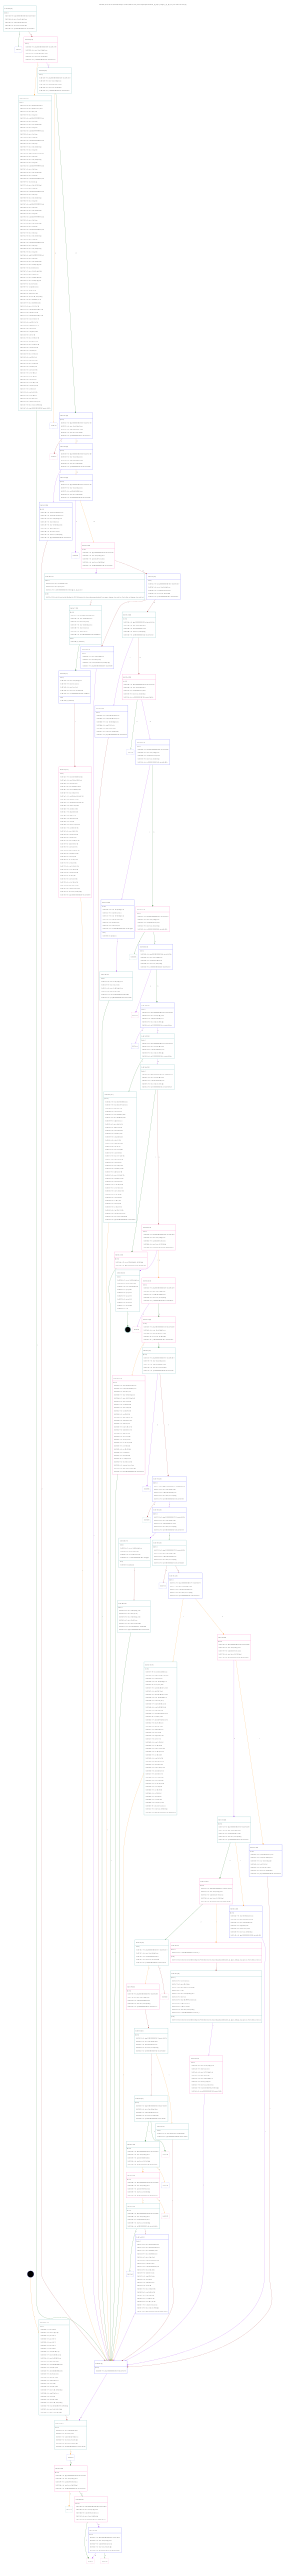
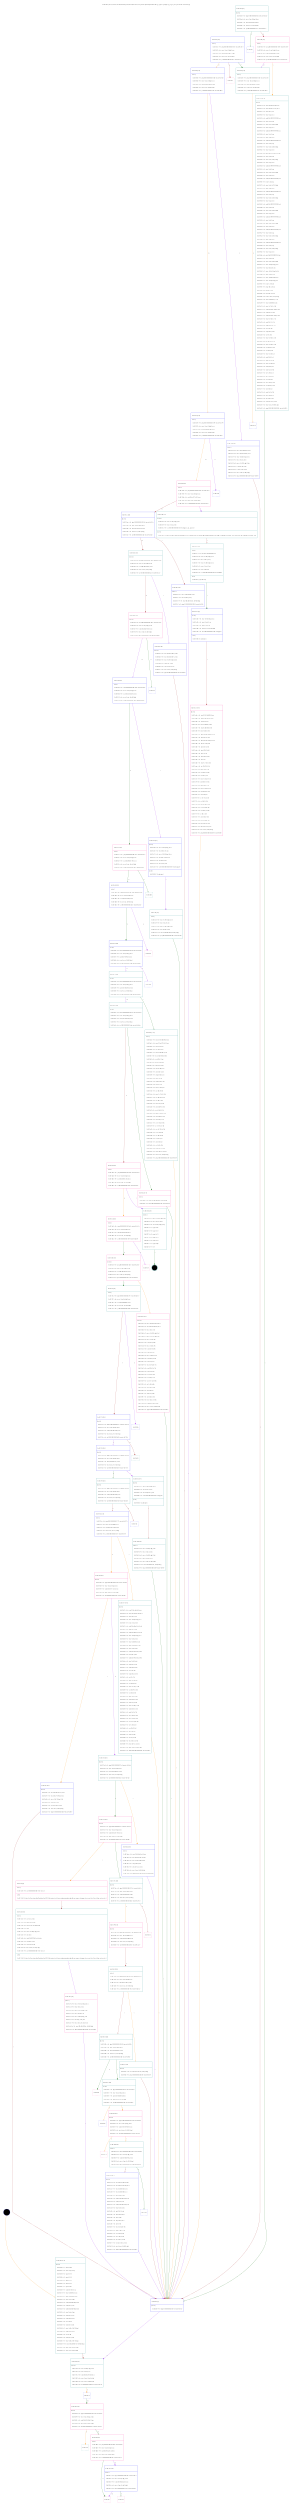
(67, 252) -> (240, 65)
